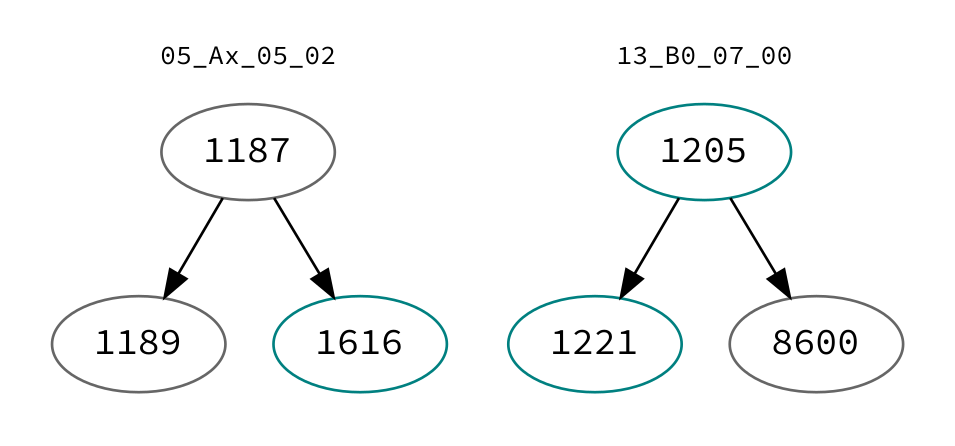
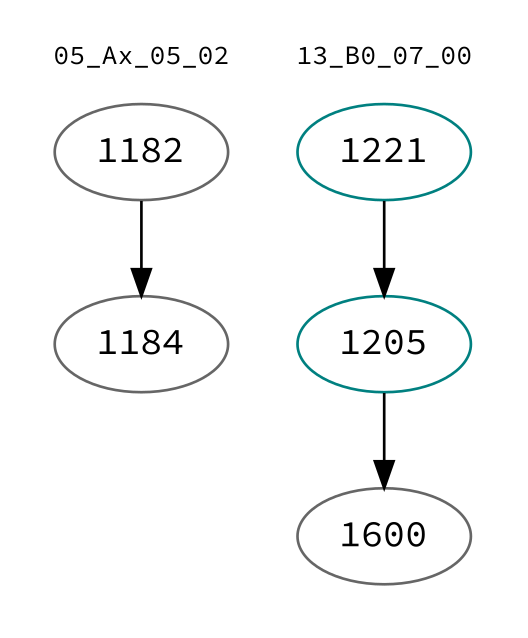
(248, 152) -> (141, 152)
(657, 236) -> (384, 235)
(139, 344) -> (141, 344)
(360, 344) -> none
(816, 344) -> (384, 536)
